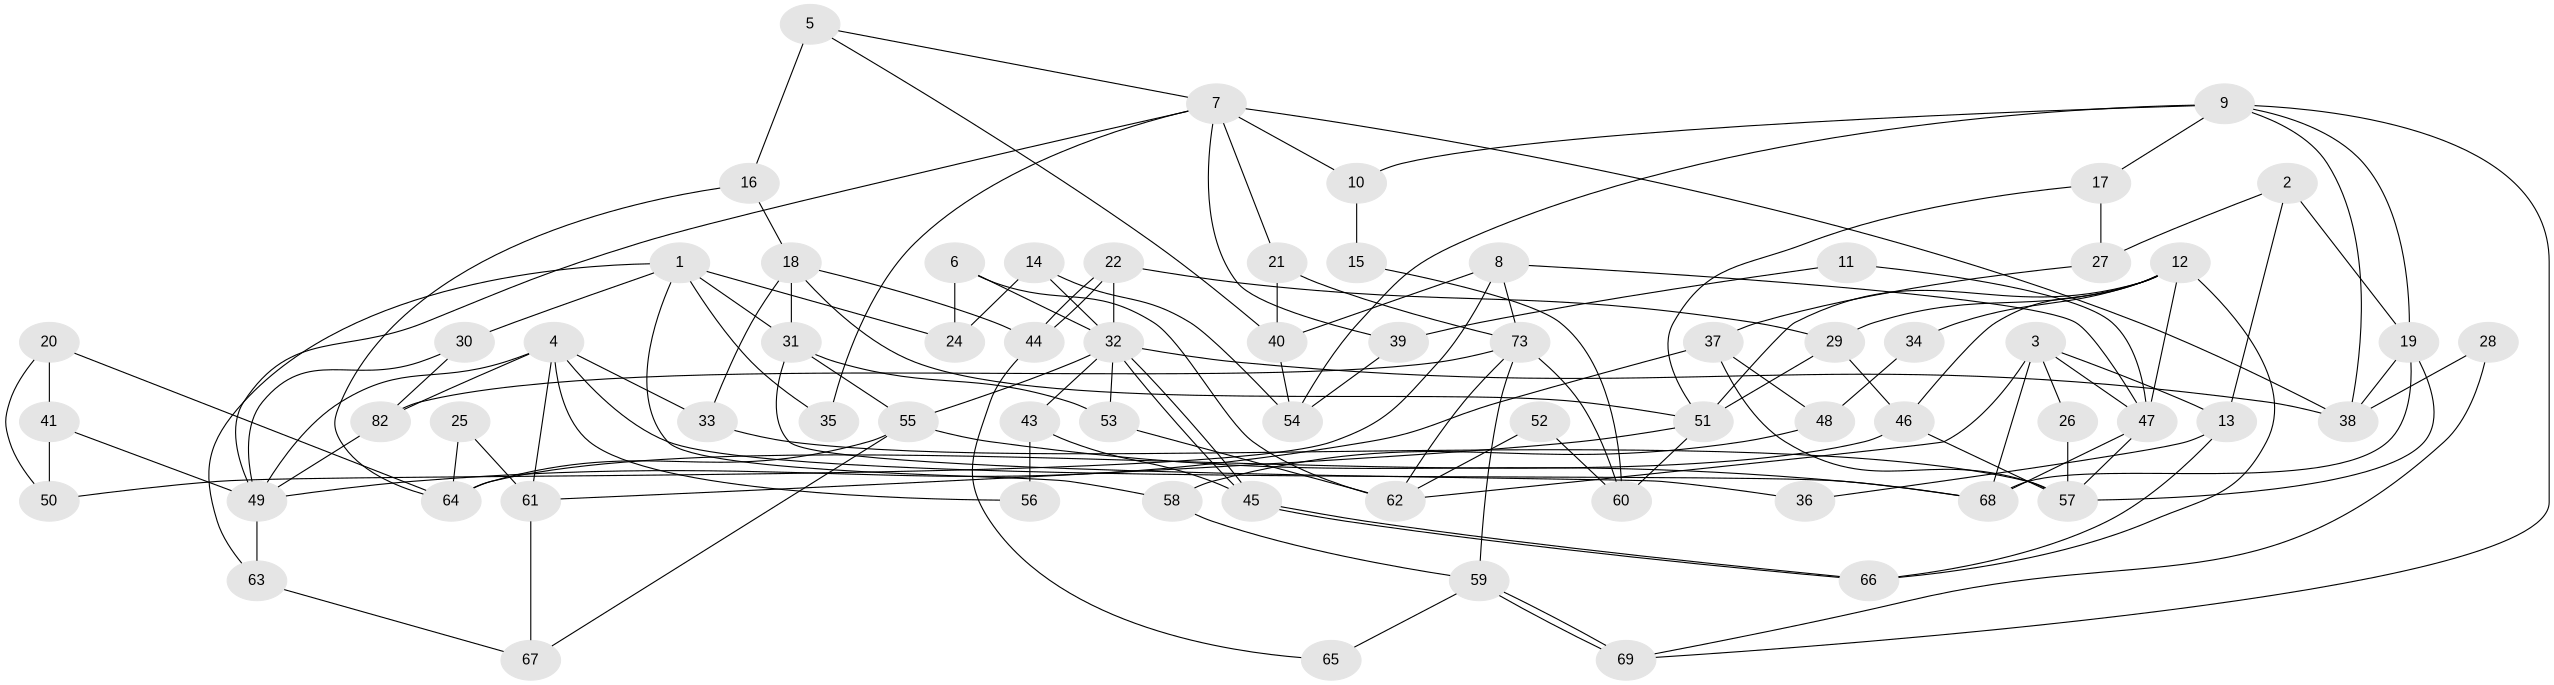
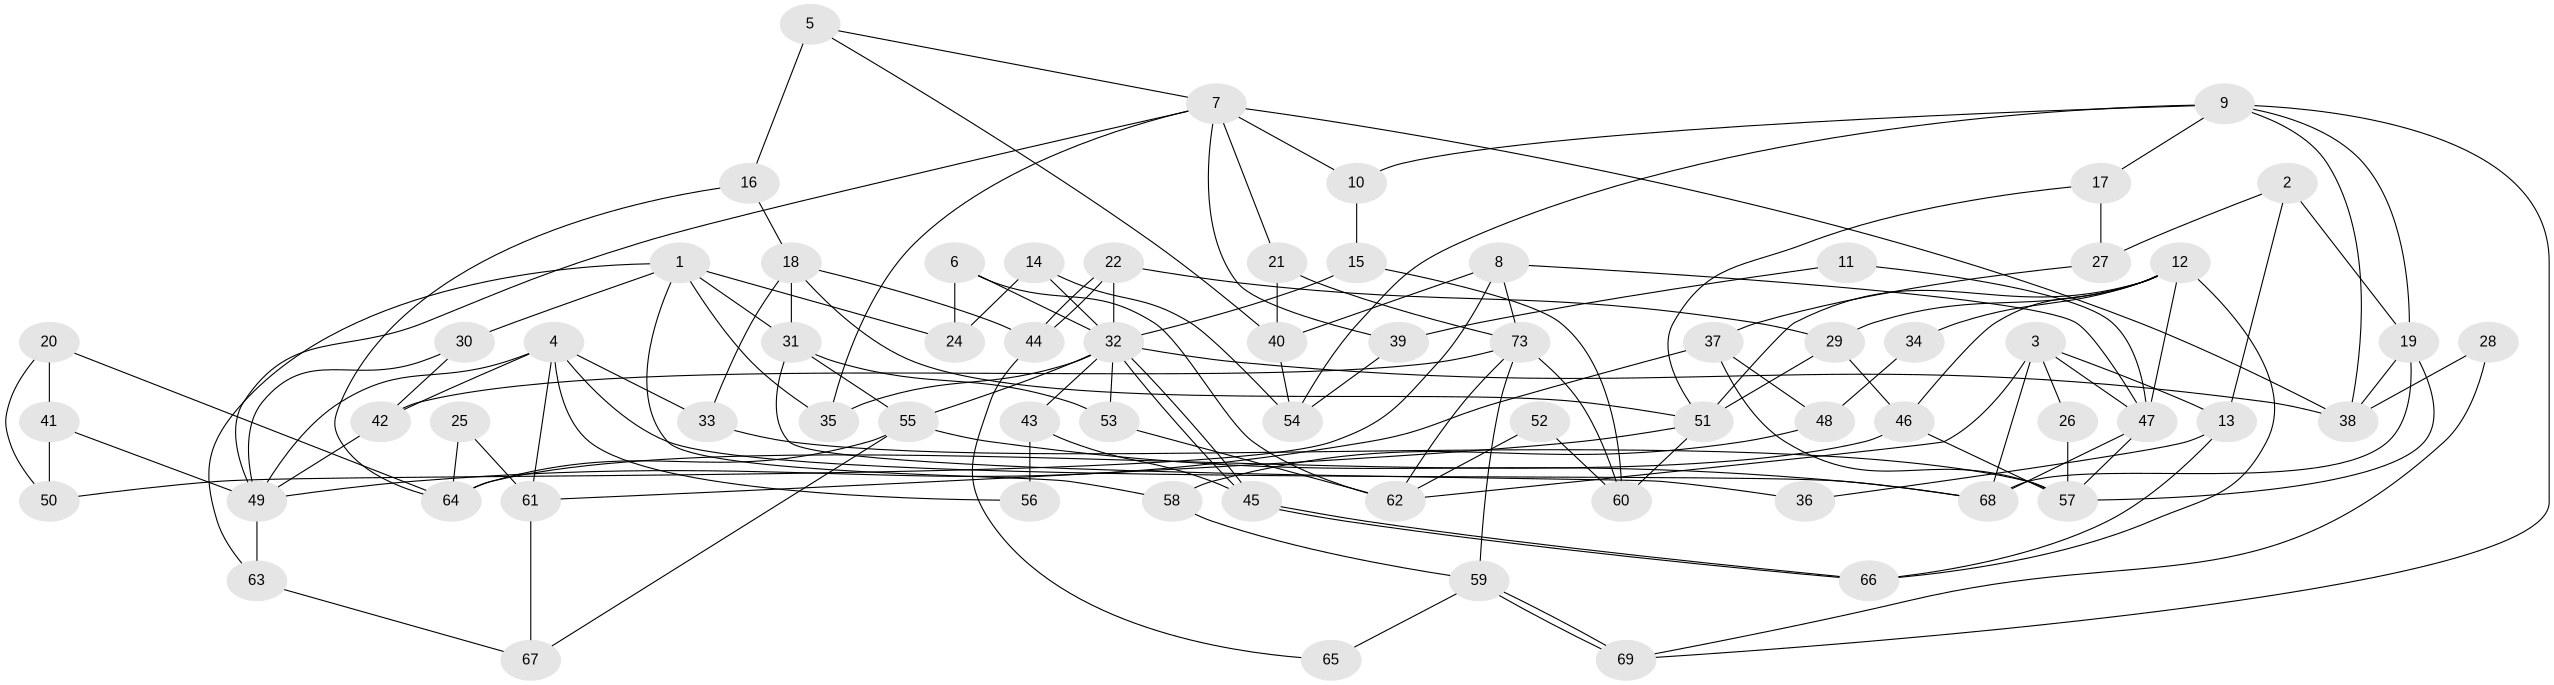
none -> (1248, 306)
none -> (929, 387)
(381, 422) -> (381, 422)
